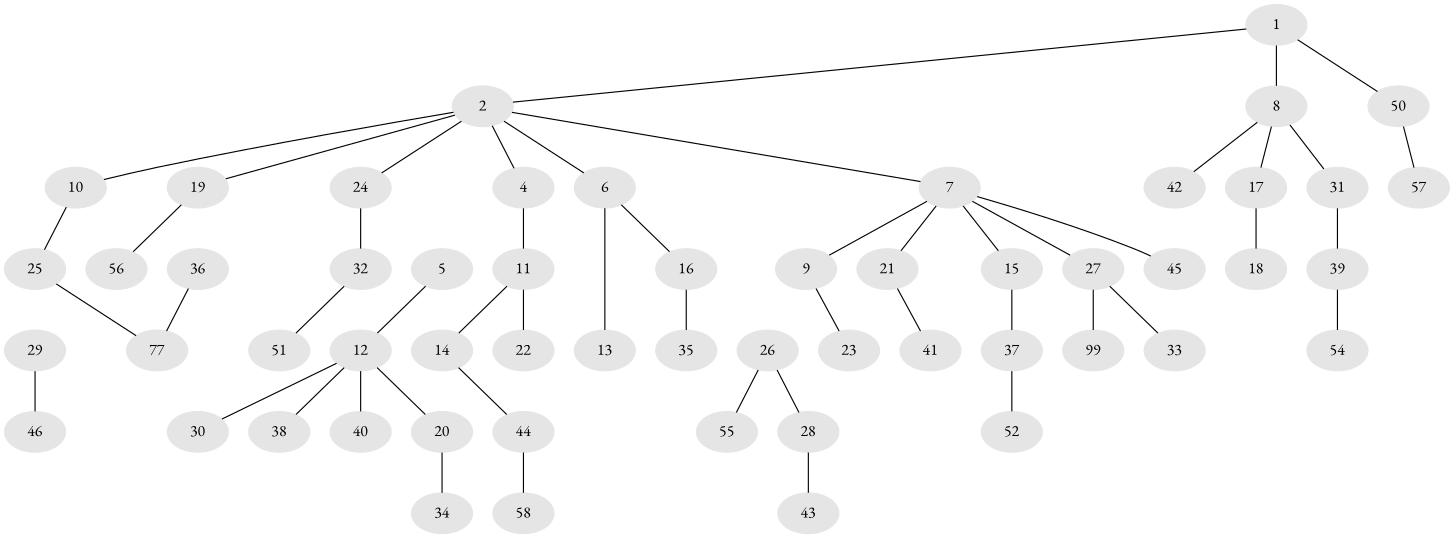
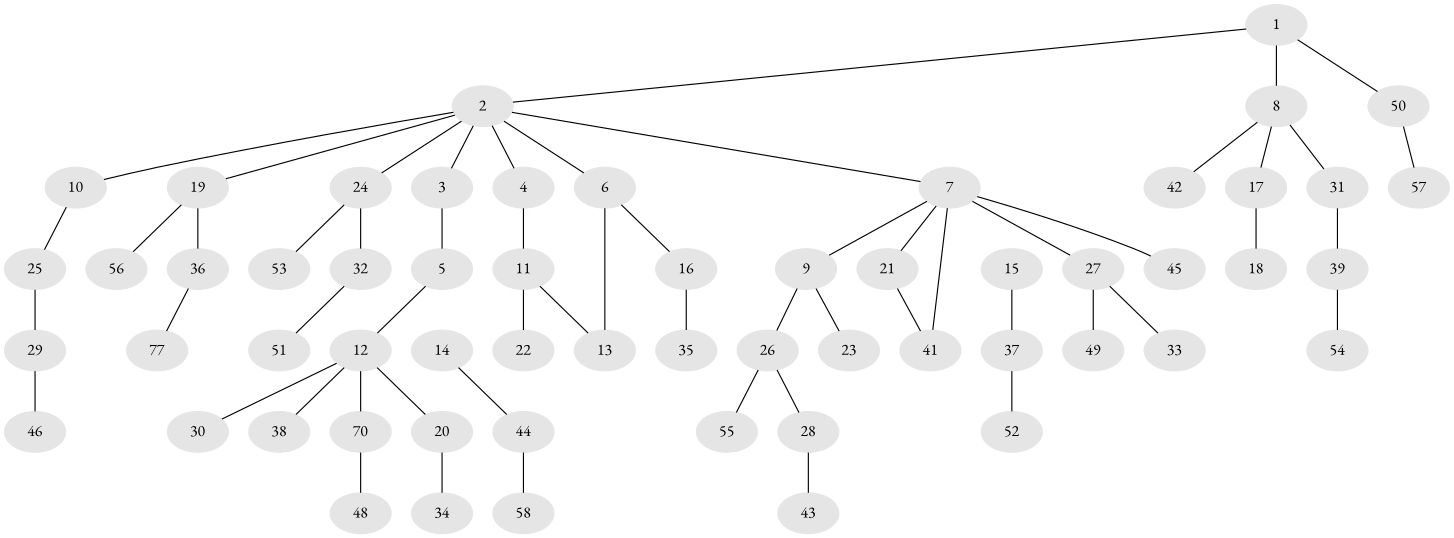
none -> (442, 188)
none -> (198, 228)
(981, 228) -> (940, 269)
none -> (279, 269)
(96, 310) -> (35, 310)
(483, 310) -> (564, 310)
none -> (787, 310)
(1093, 350) -> (1093, 350)
(361, 432) -> (361, 432)
none -> (361, 513)
